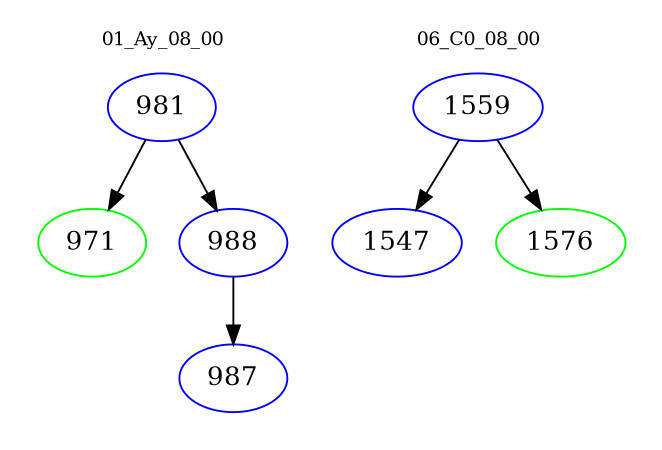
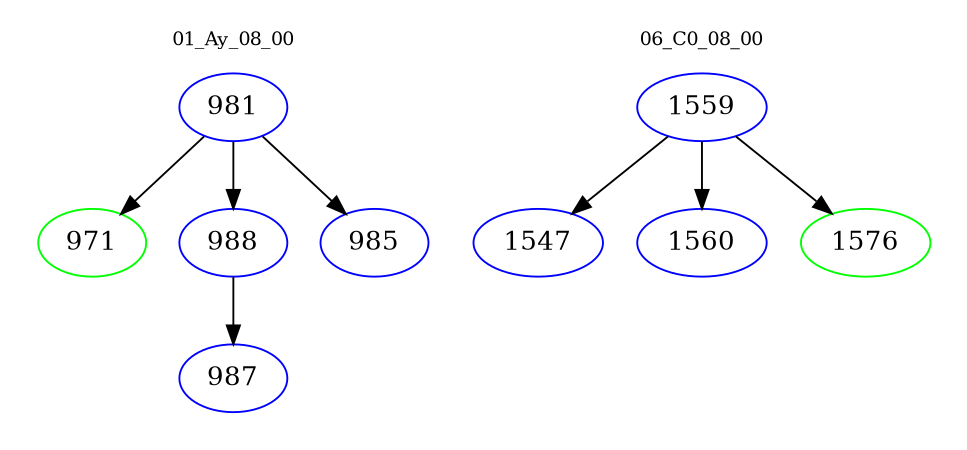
none -> (375, 243)
none -> (702, 243)
